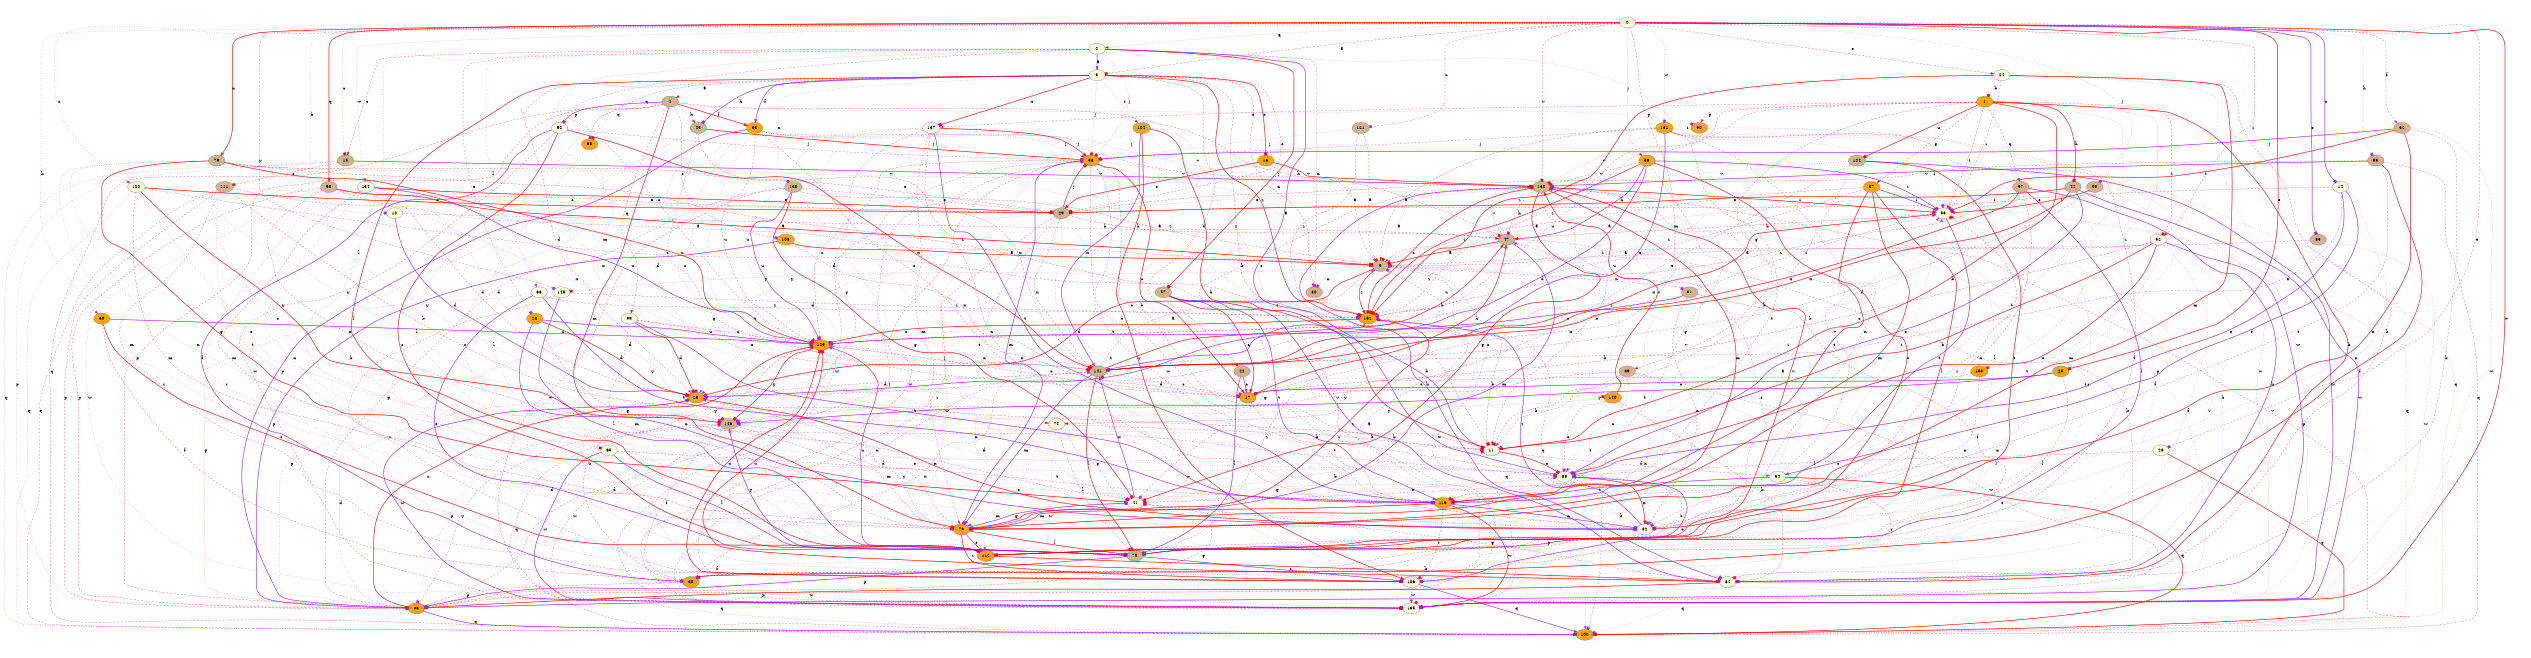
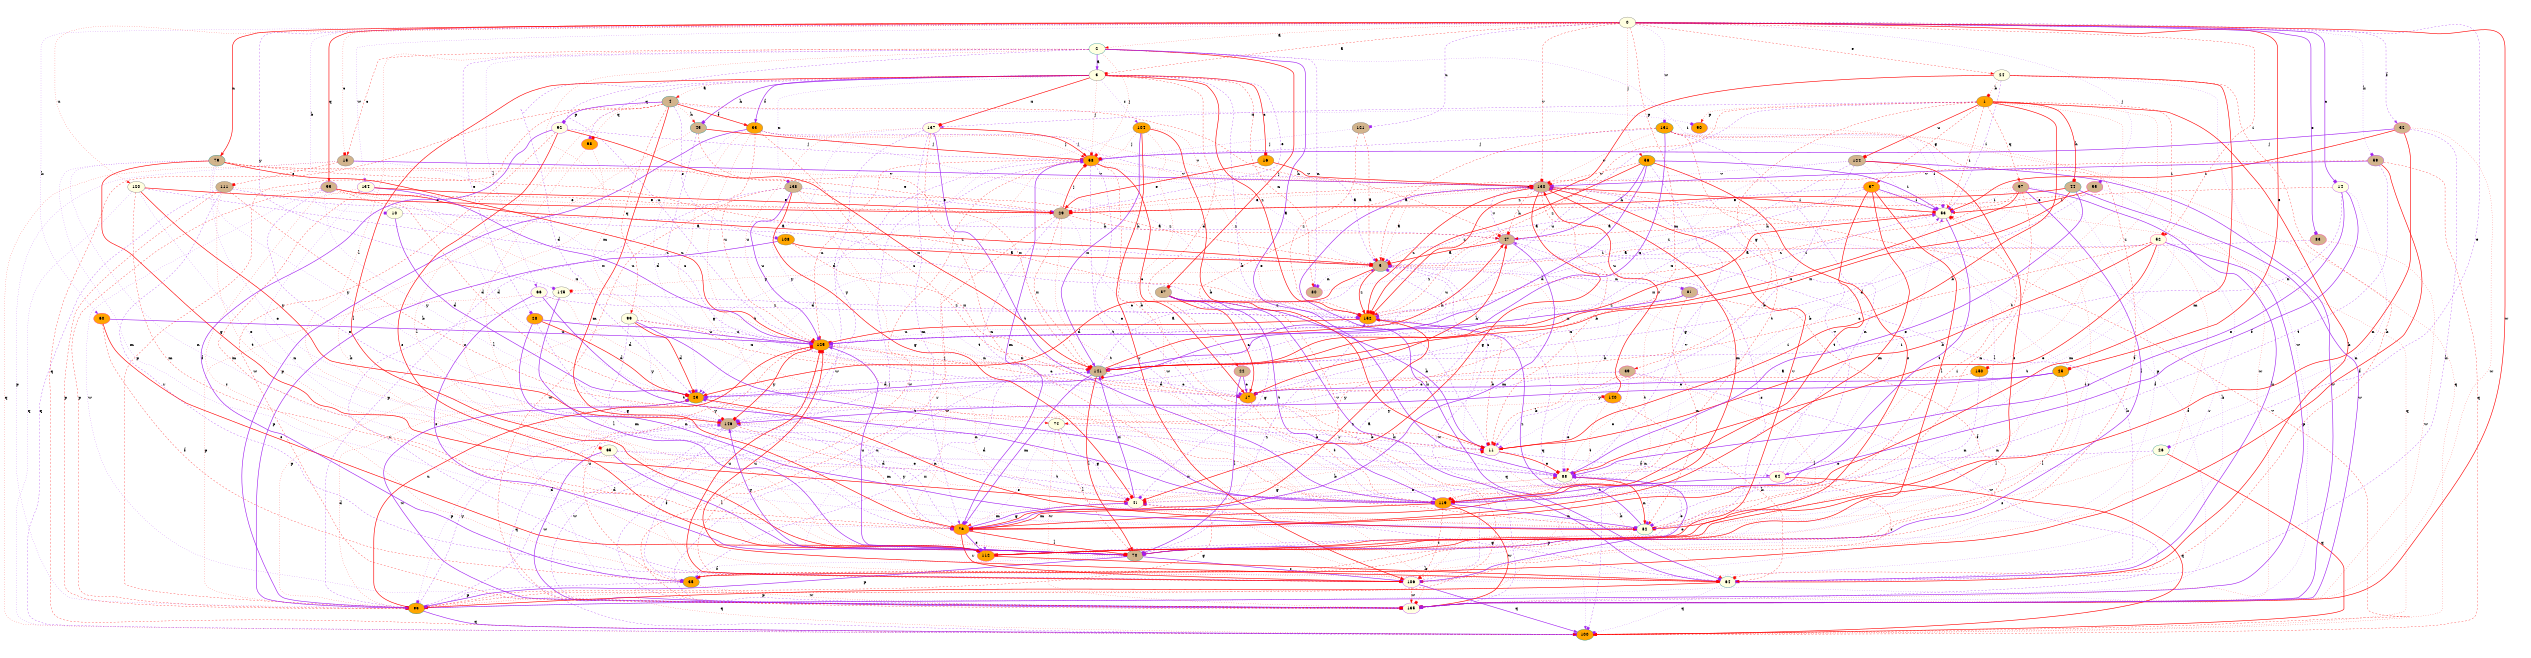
(1244, 279) -> (1244, 279)
